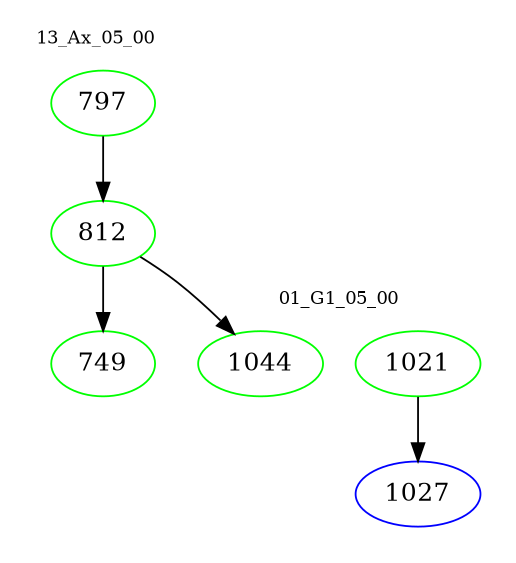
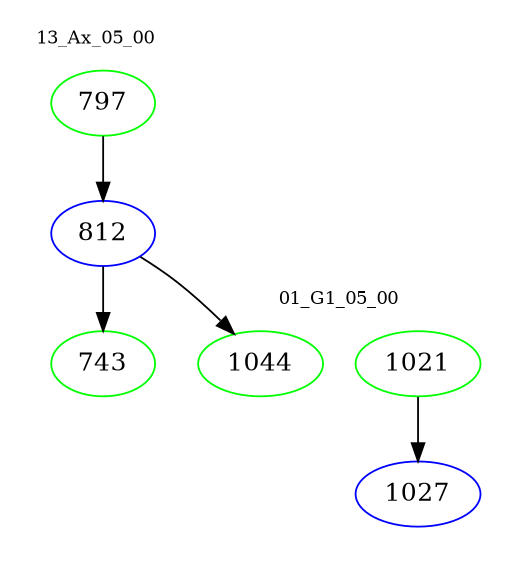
(103, 233) -> (103, 233)
(103, 364) -> (103, 364)
